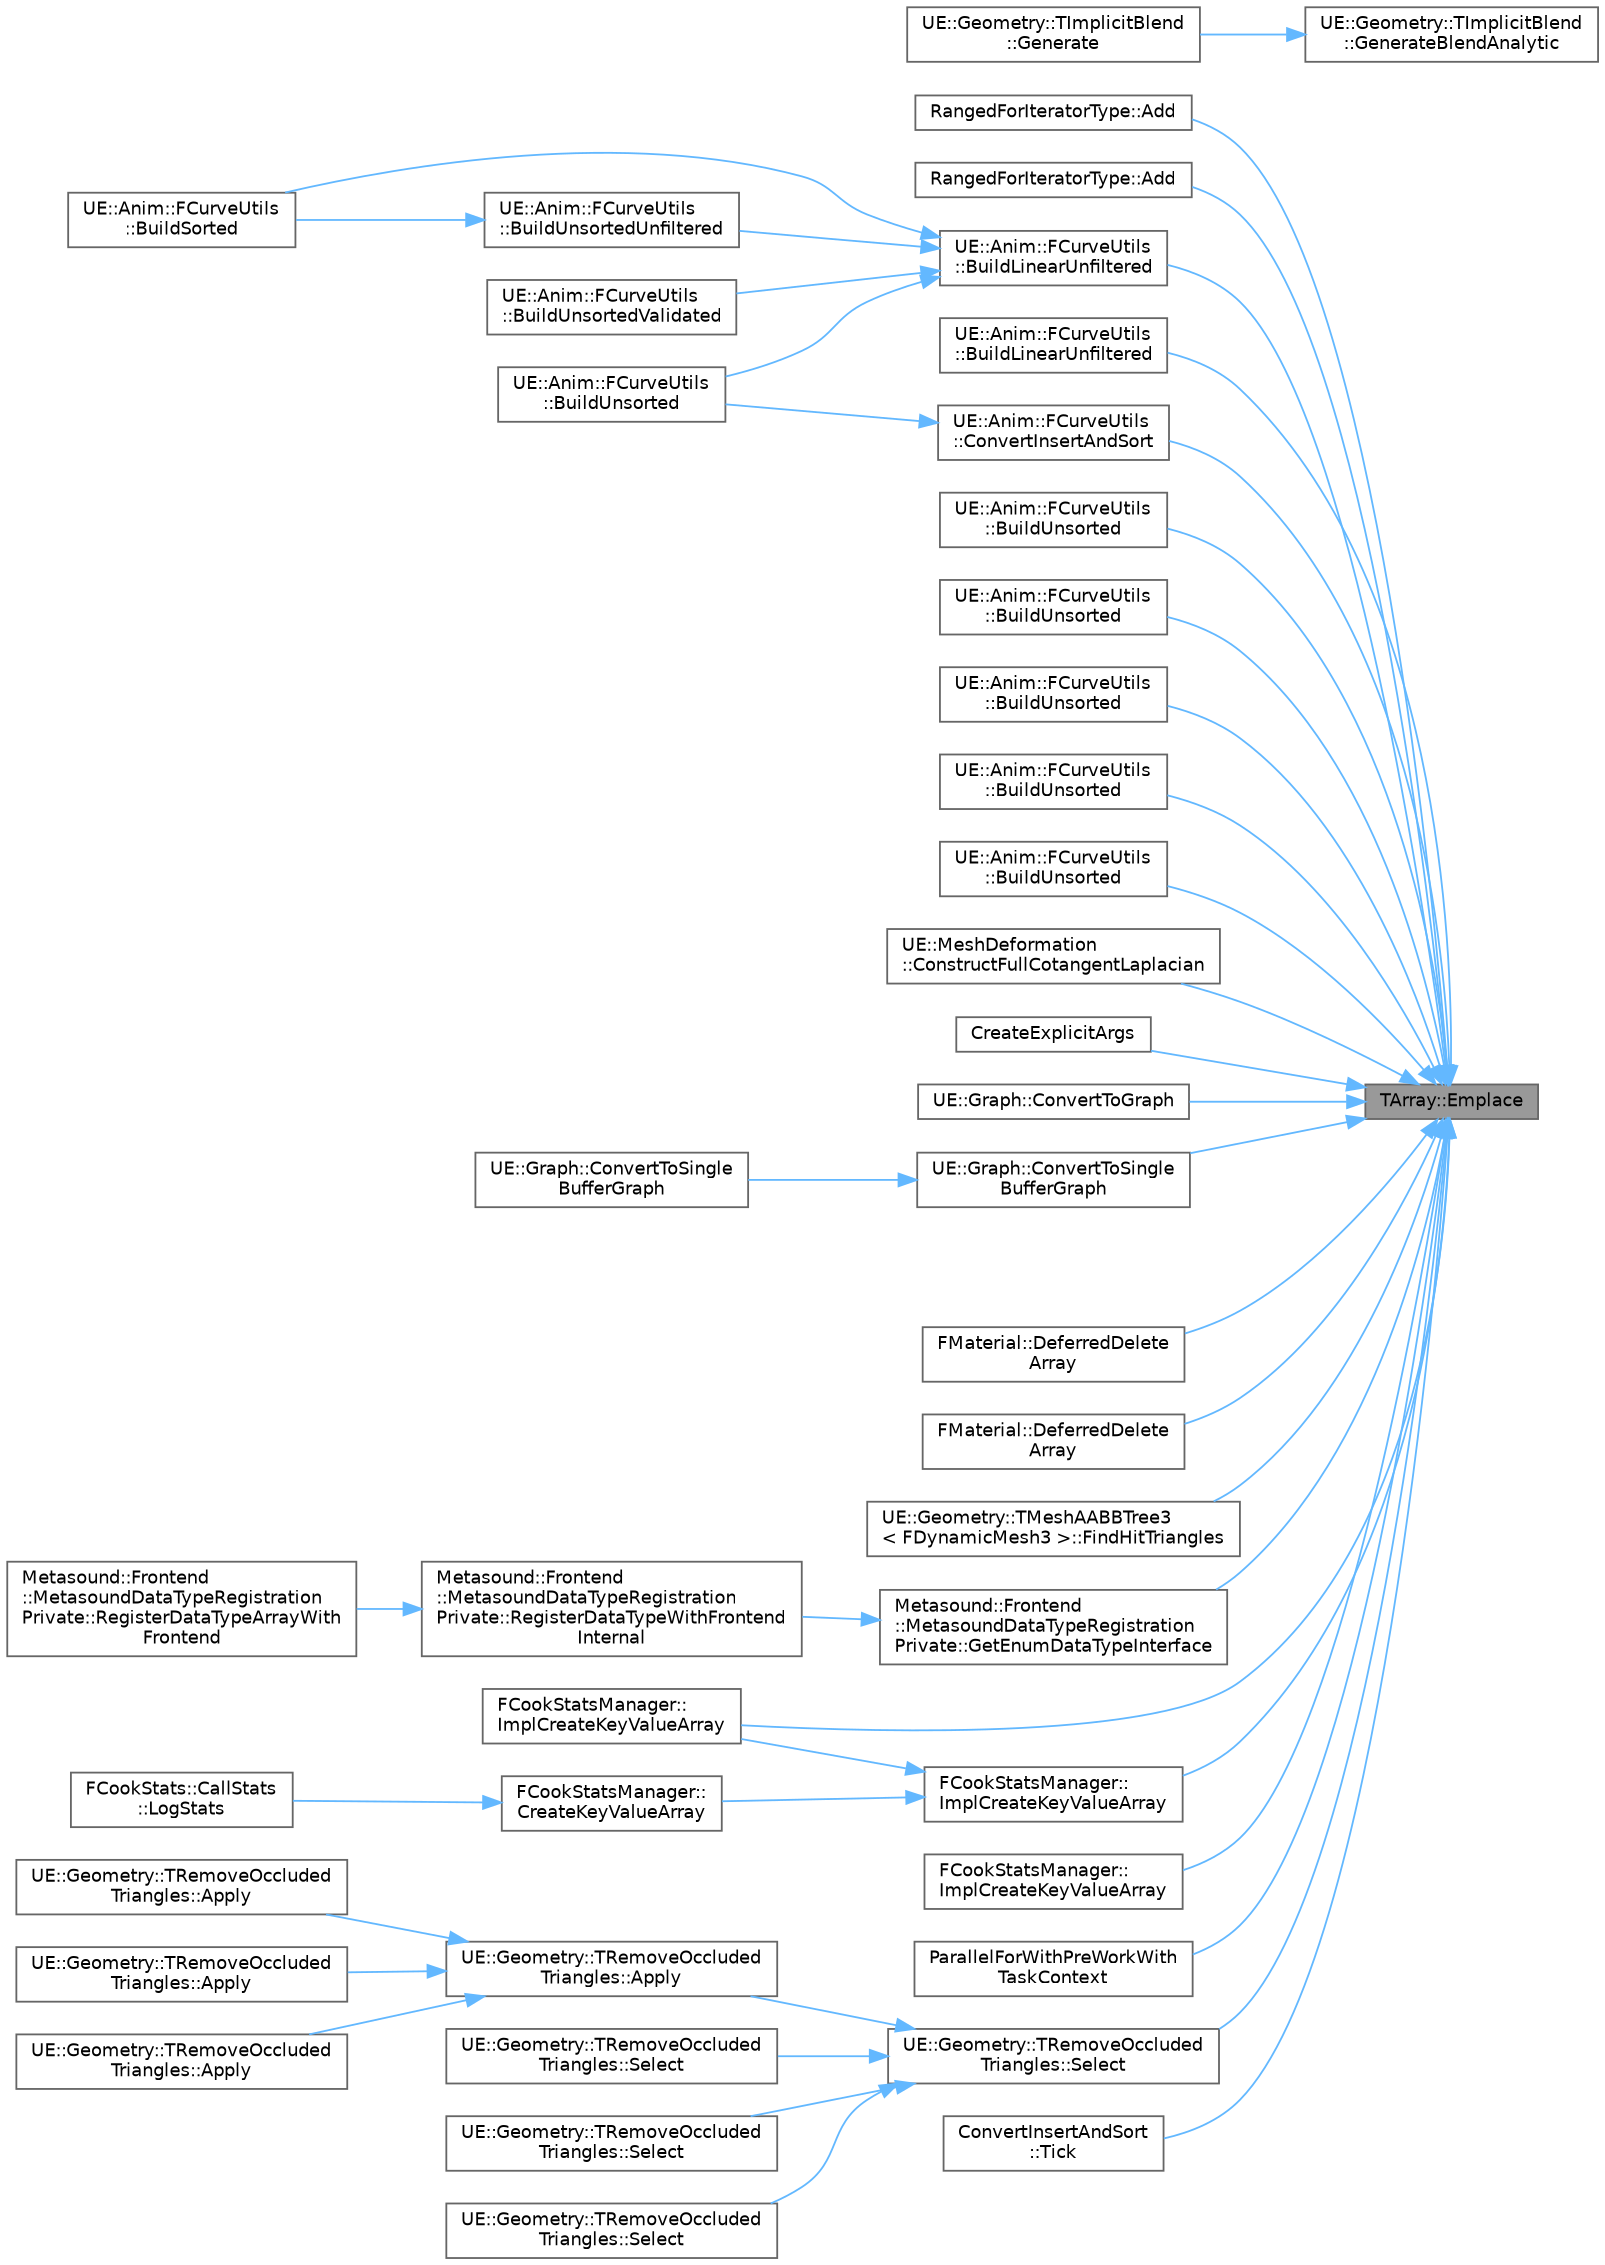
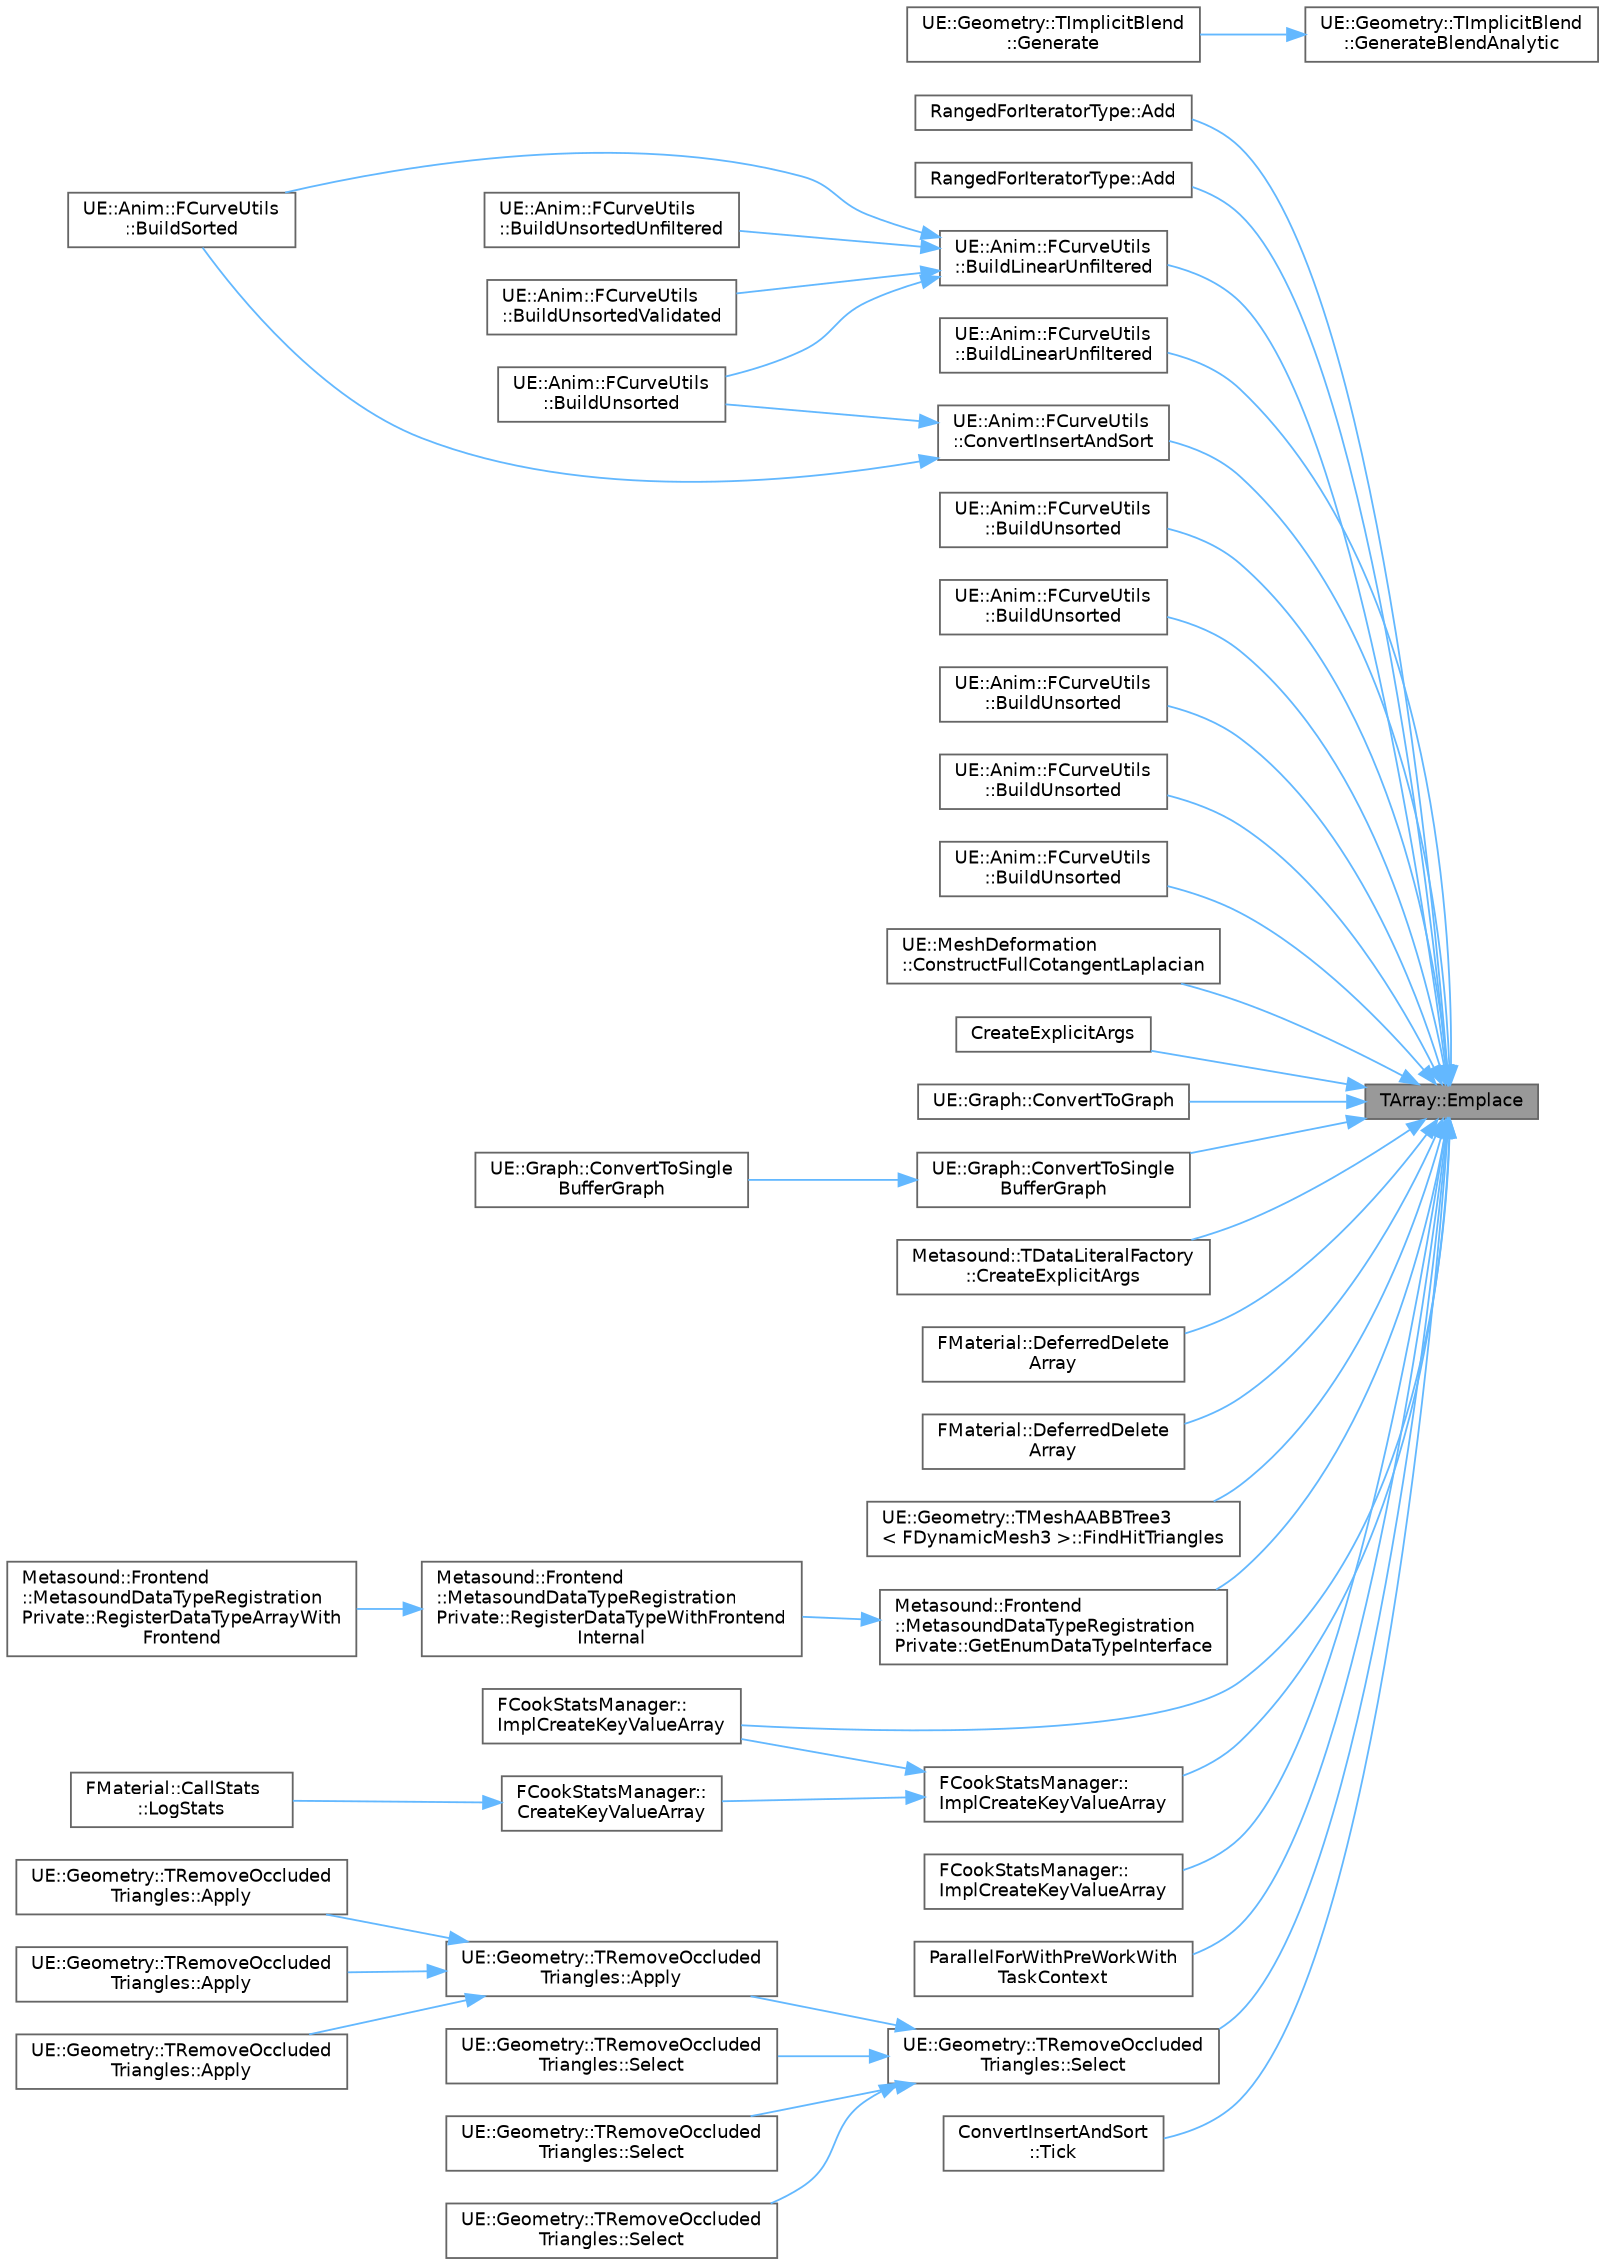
(381, 220) -> (523, 466)
none -> (1054, 1267)
(182, 1800) -> (182, 1800)
